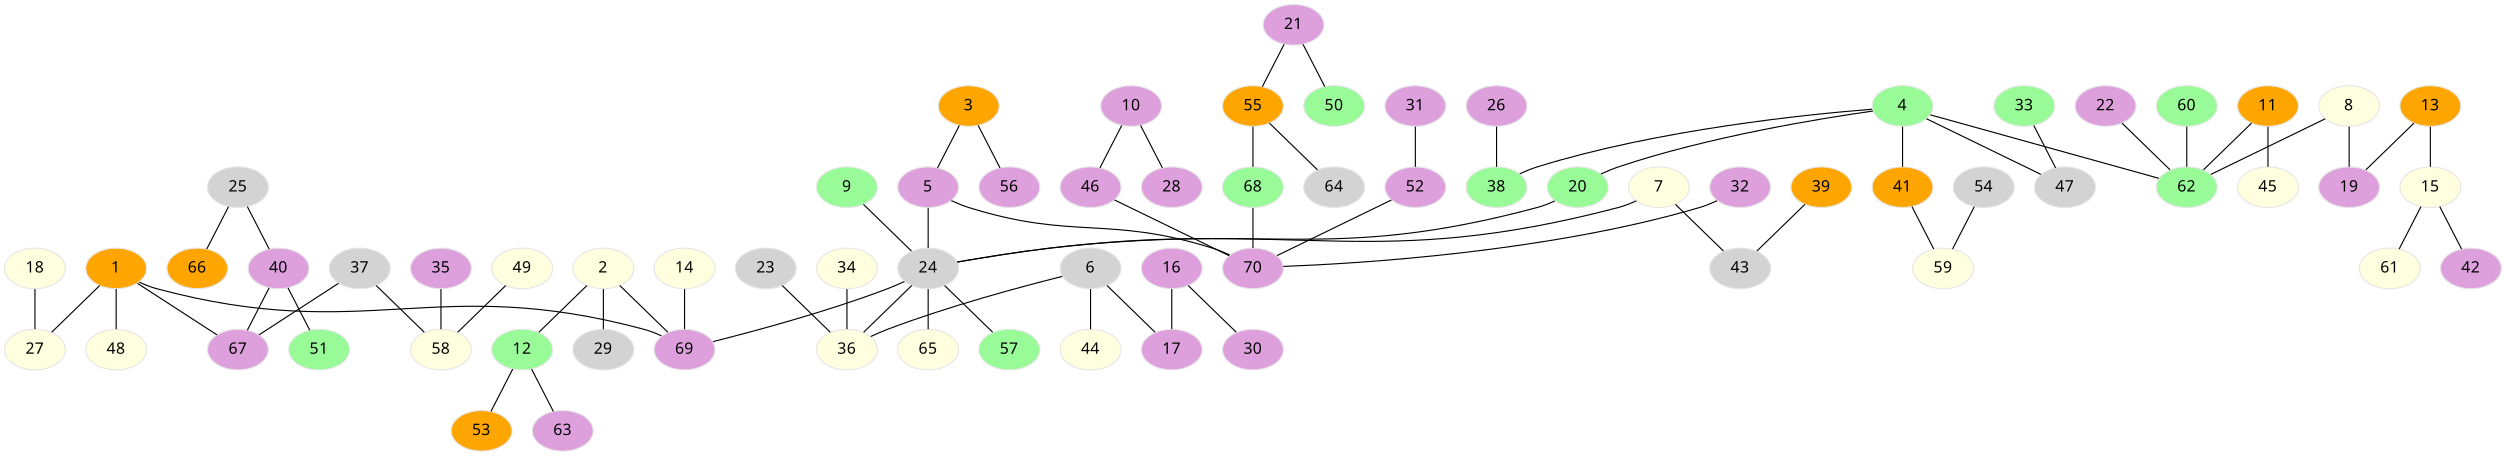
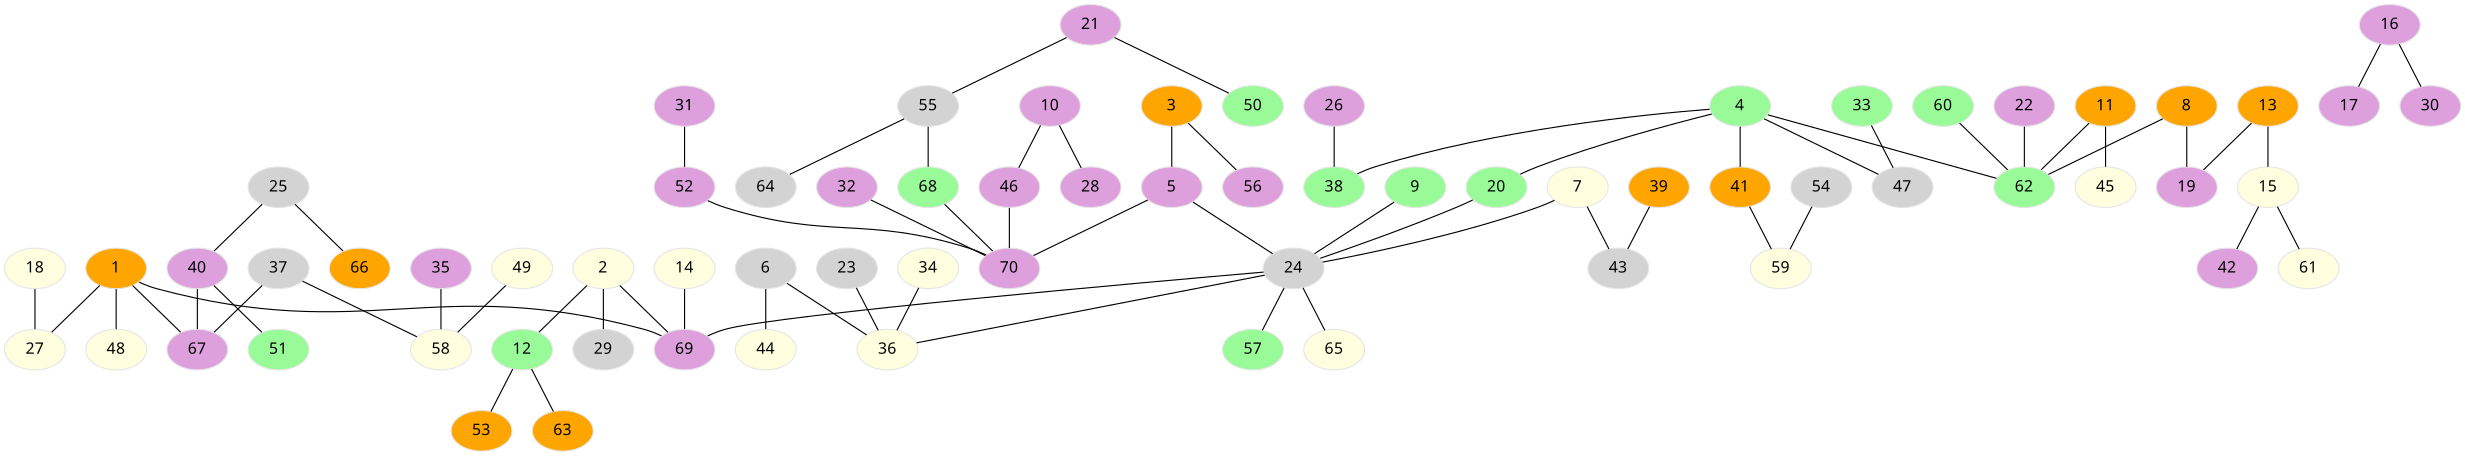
(1253, 106) -> (928, 106)
(2349, 106) -> (2187, 106)
(1131, 309) -> none
(563, 431) -> (563, 431)
